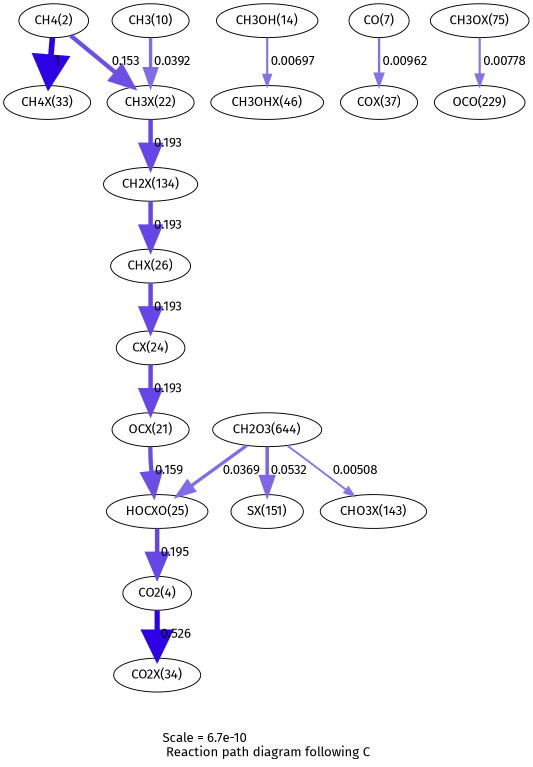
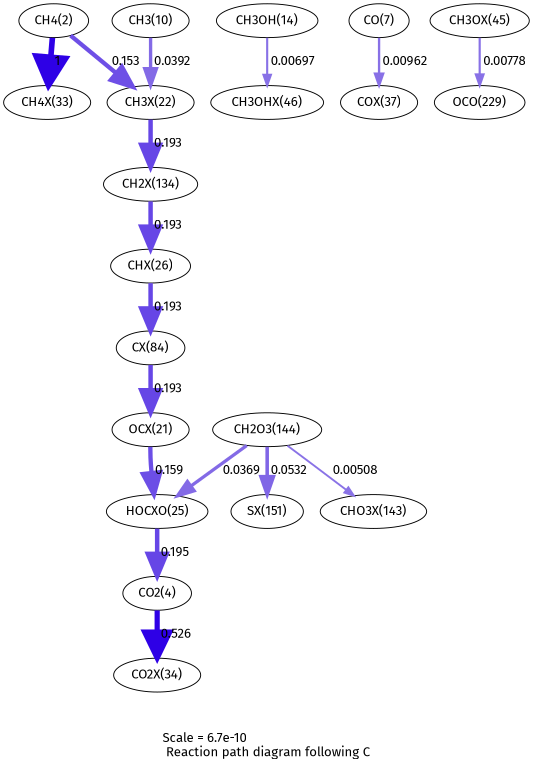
(480, 21) -> (480, 21)
(151, 348) -> (151, 348)
(267, 430) -> (267, 430)
